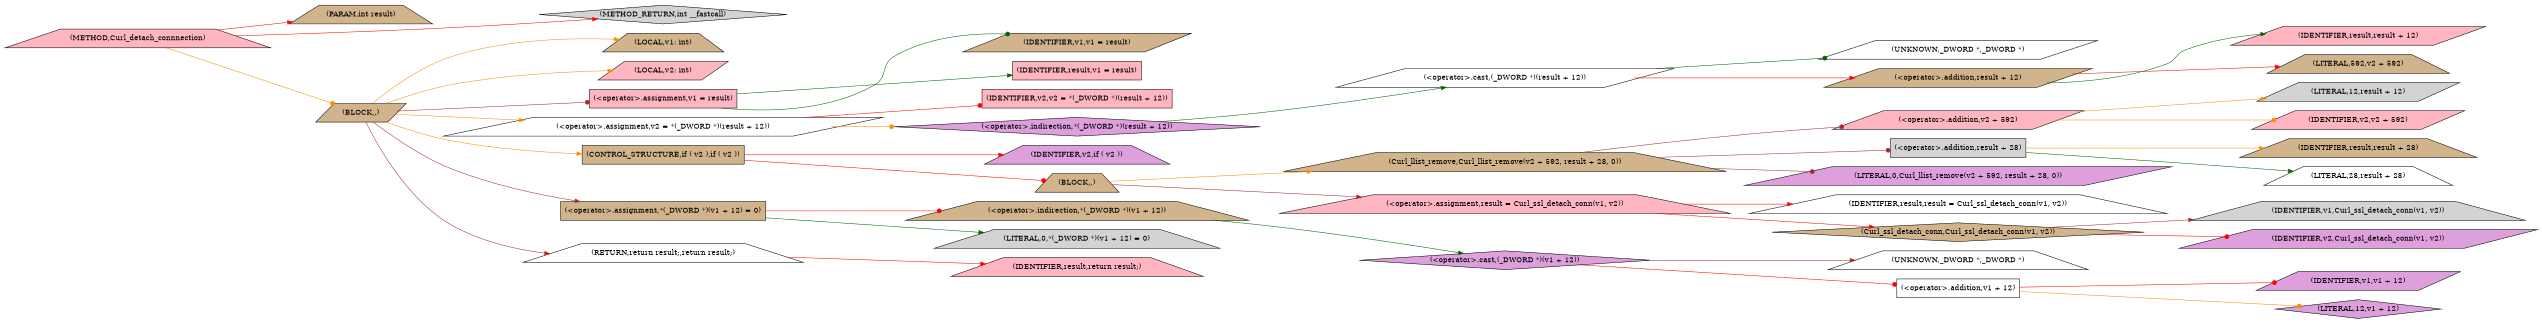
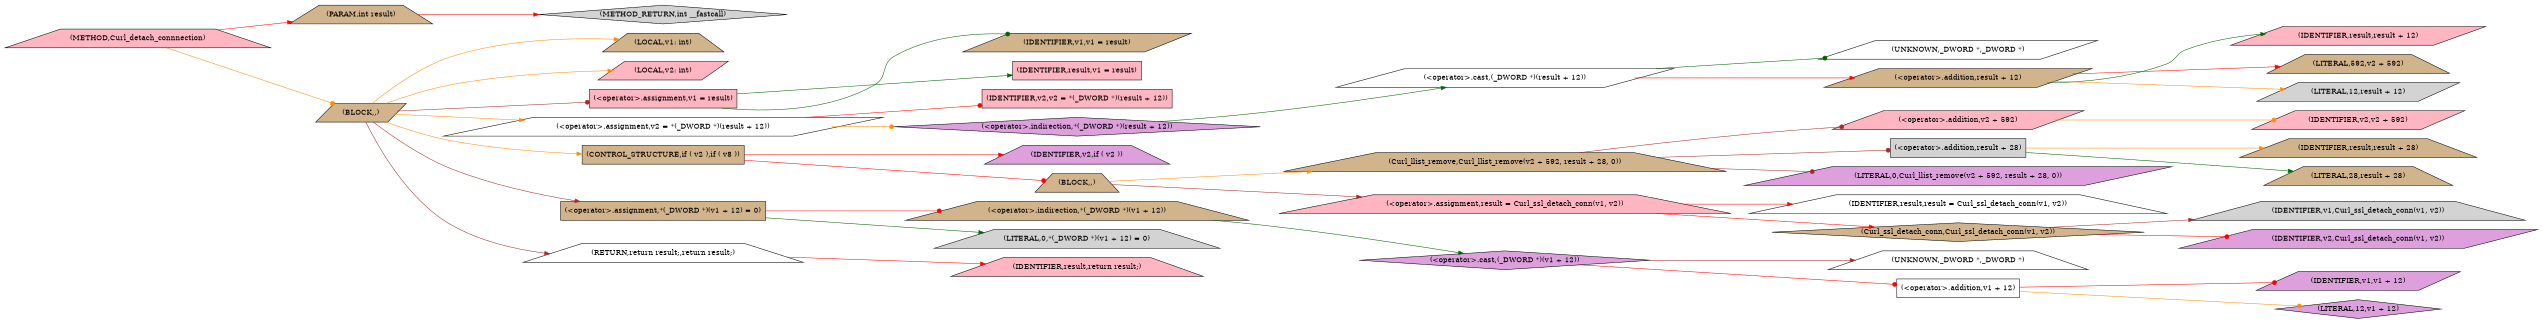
(414, 29) -> (476, 15)
(2169, 105) -> (2166, 85)
(663, 155) -> (663, 155)
(2358, 176) -> (2358, 176)
